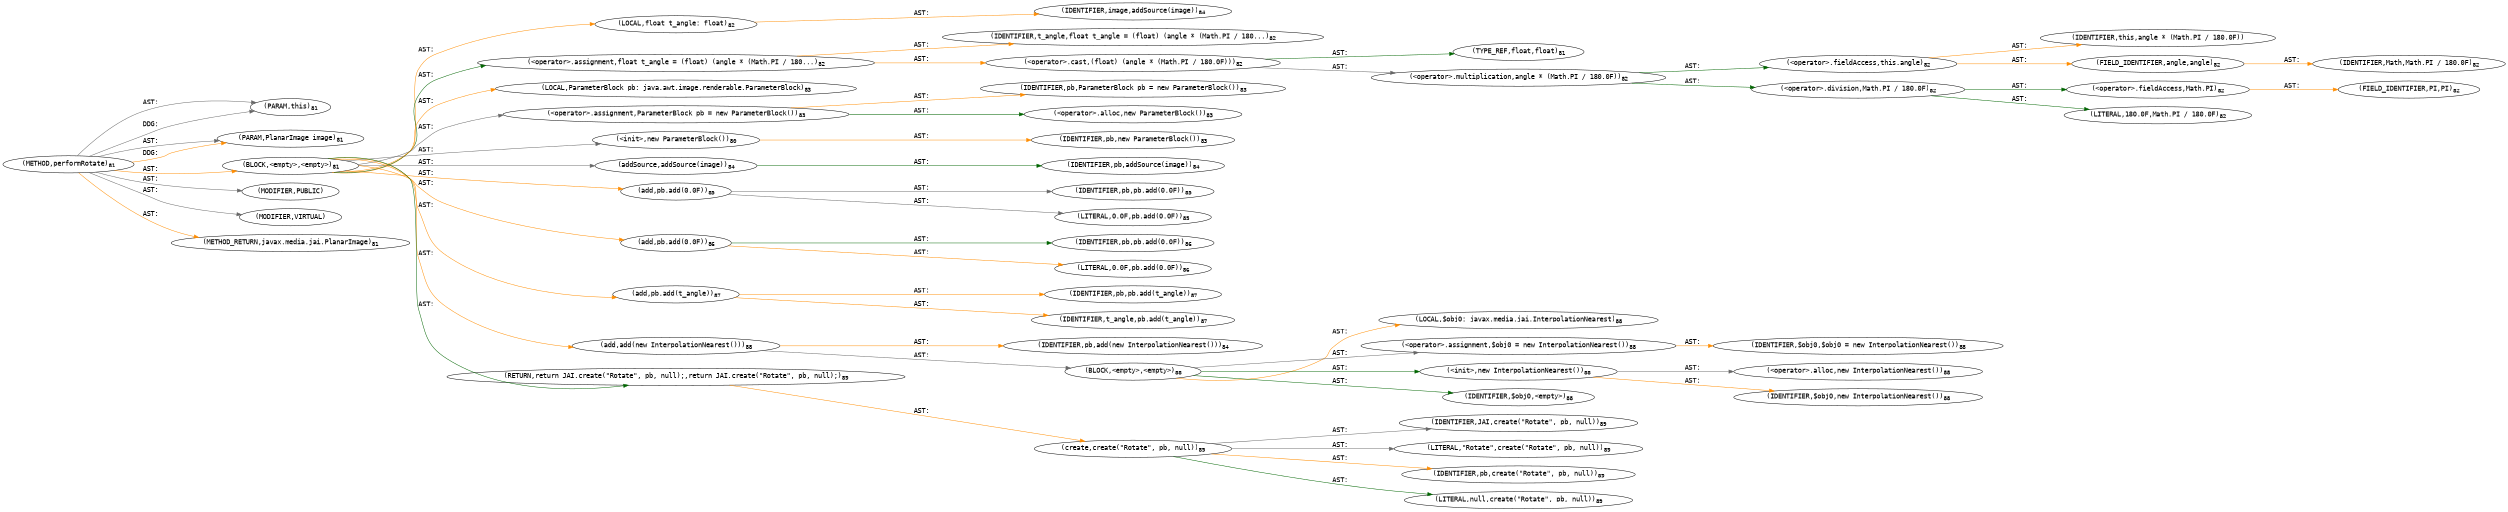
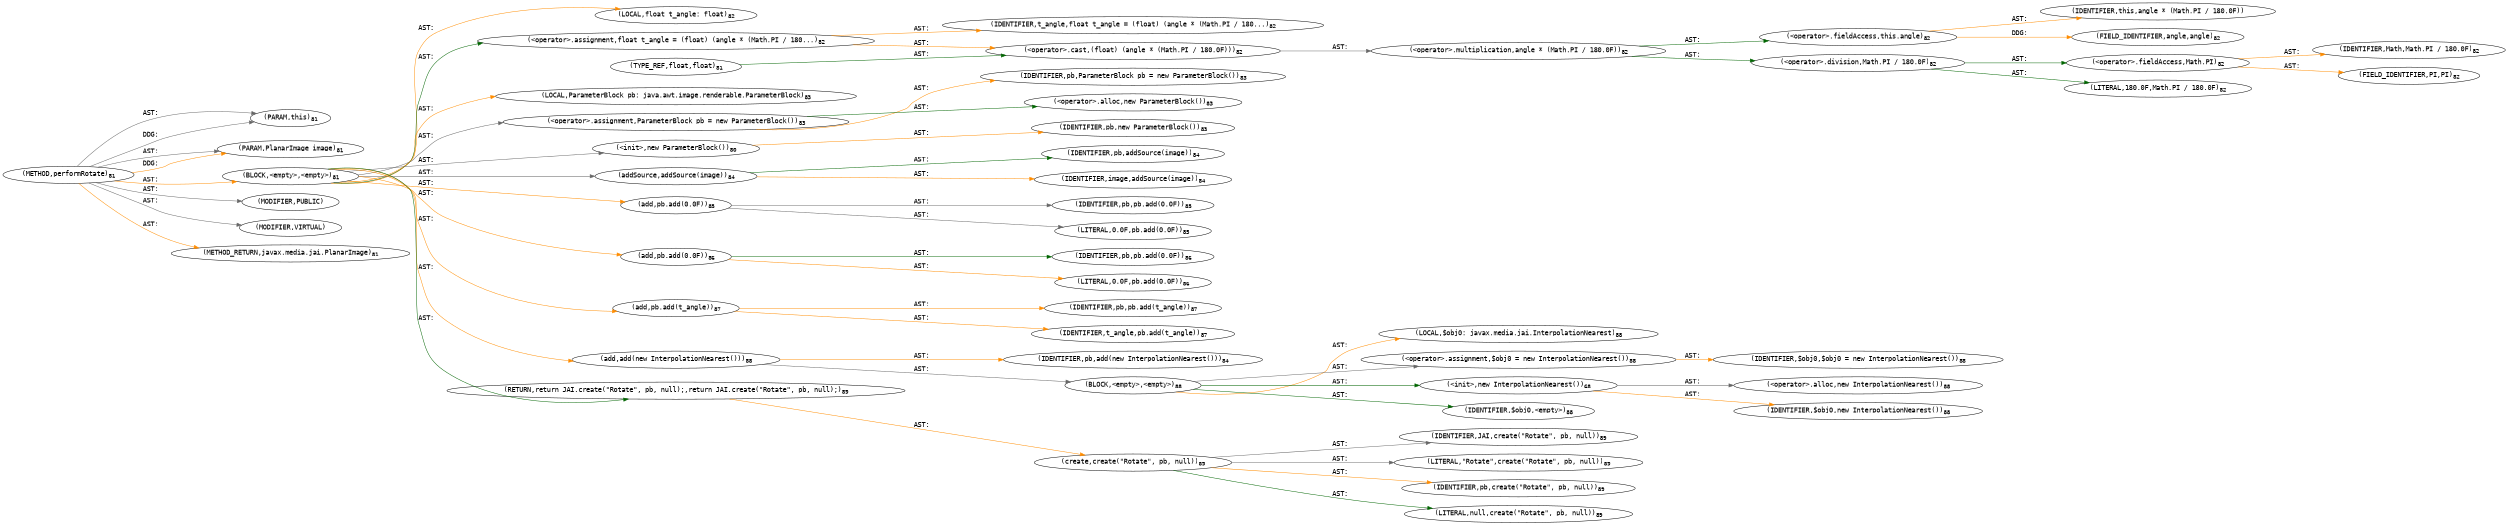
(894, 18) -> (893, 178)
(1357, 57) -> (870, 60)
(2022, 60) -> (2022, 34)
(2276, 64) -> (2279, 57)
(1587, 371) -> (1587, 385)
